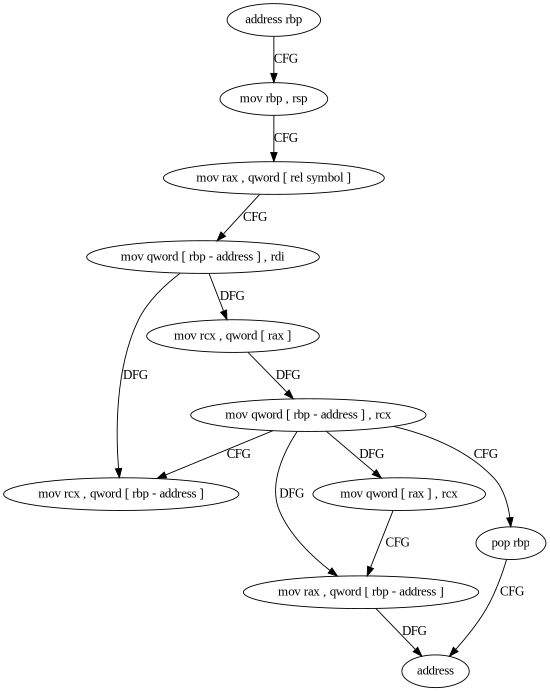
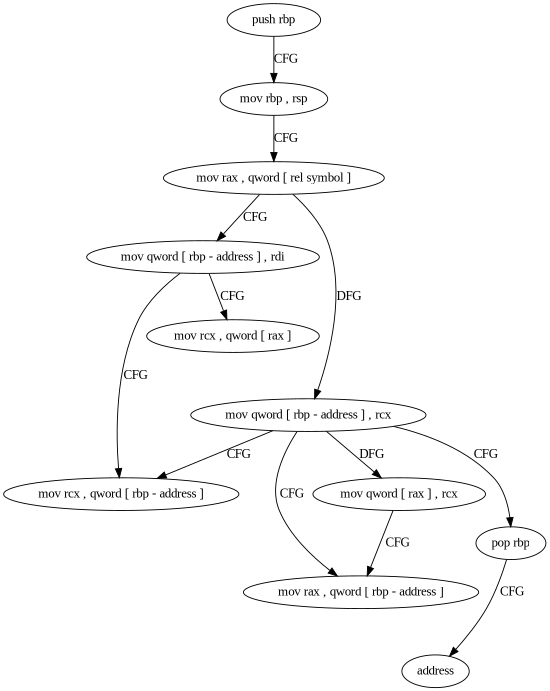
(274, 20) -> (274, 20)
(233, 297) -> (233, 297)
(267, 372) -> (336, 287)
(136, 376) -> (136, 376)
(292, 494) -> (292, 494)
(396, 629) -> none
